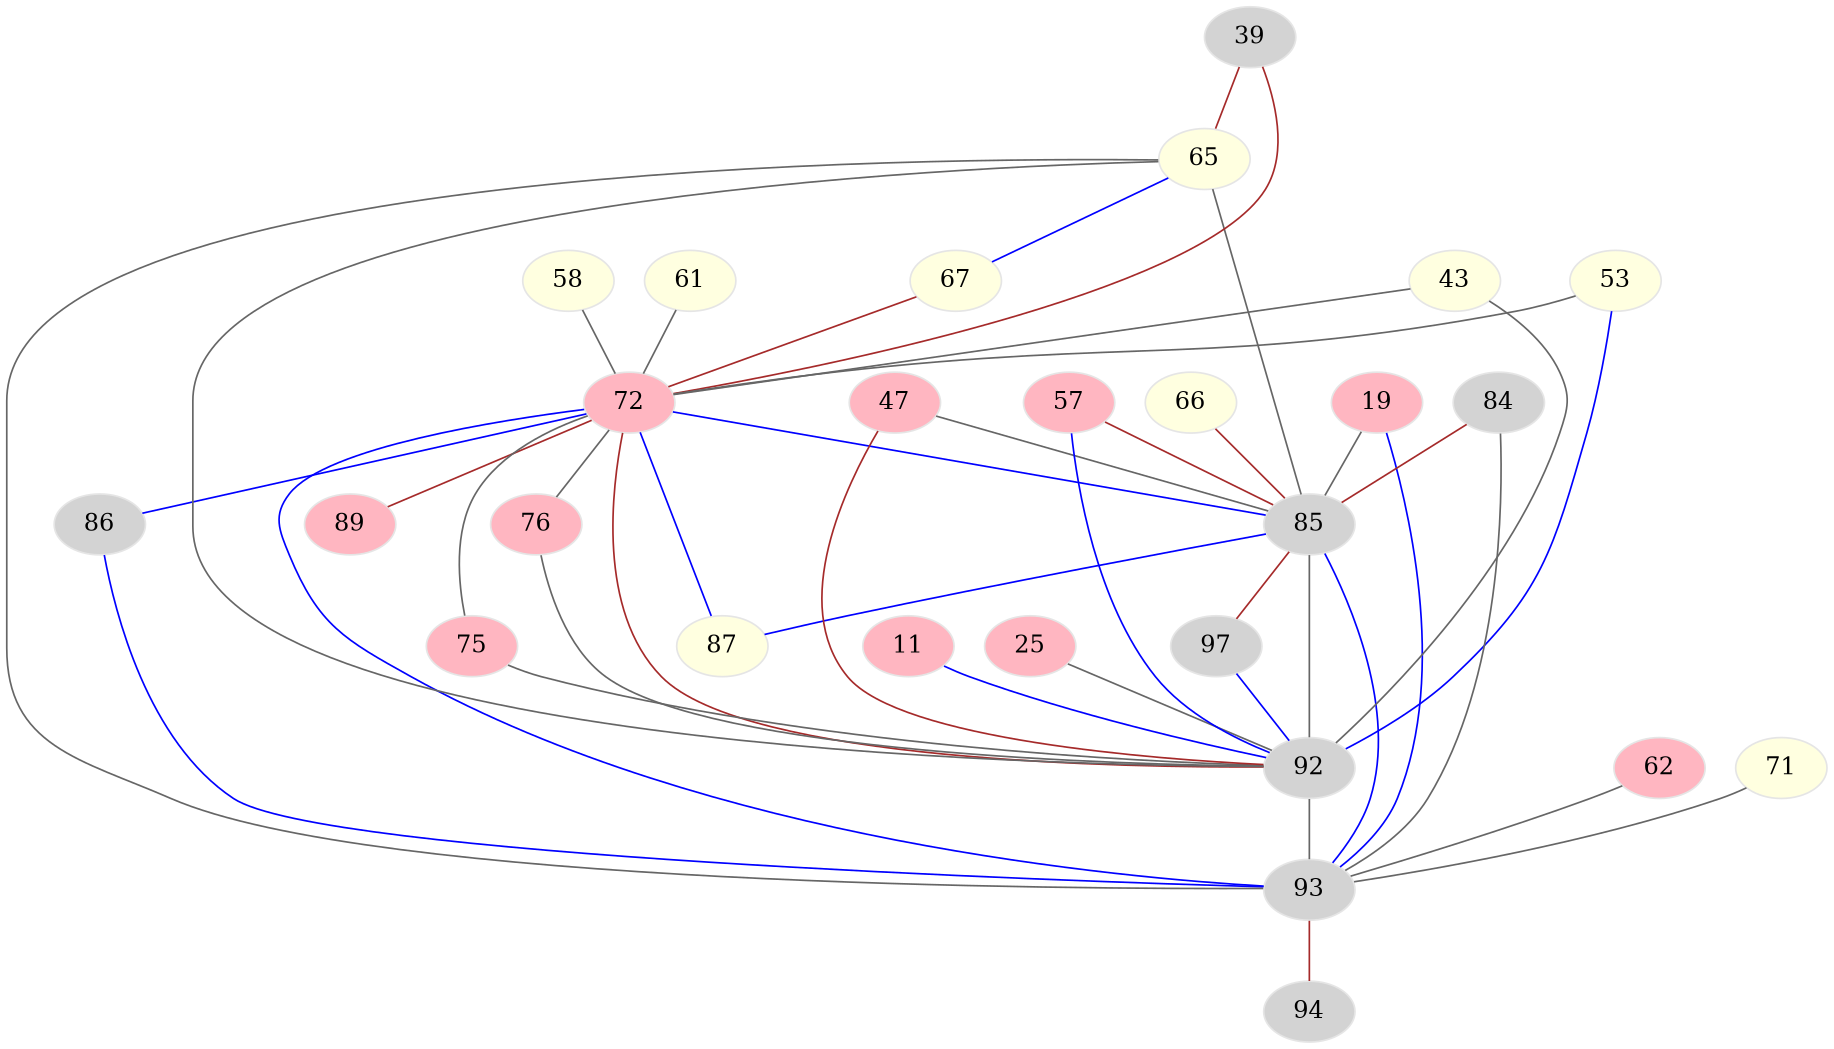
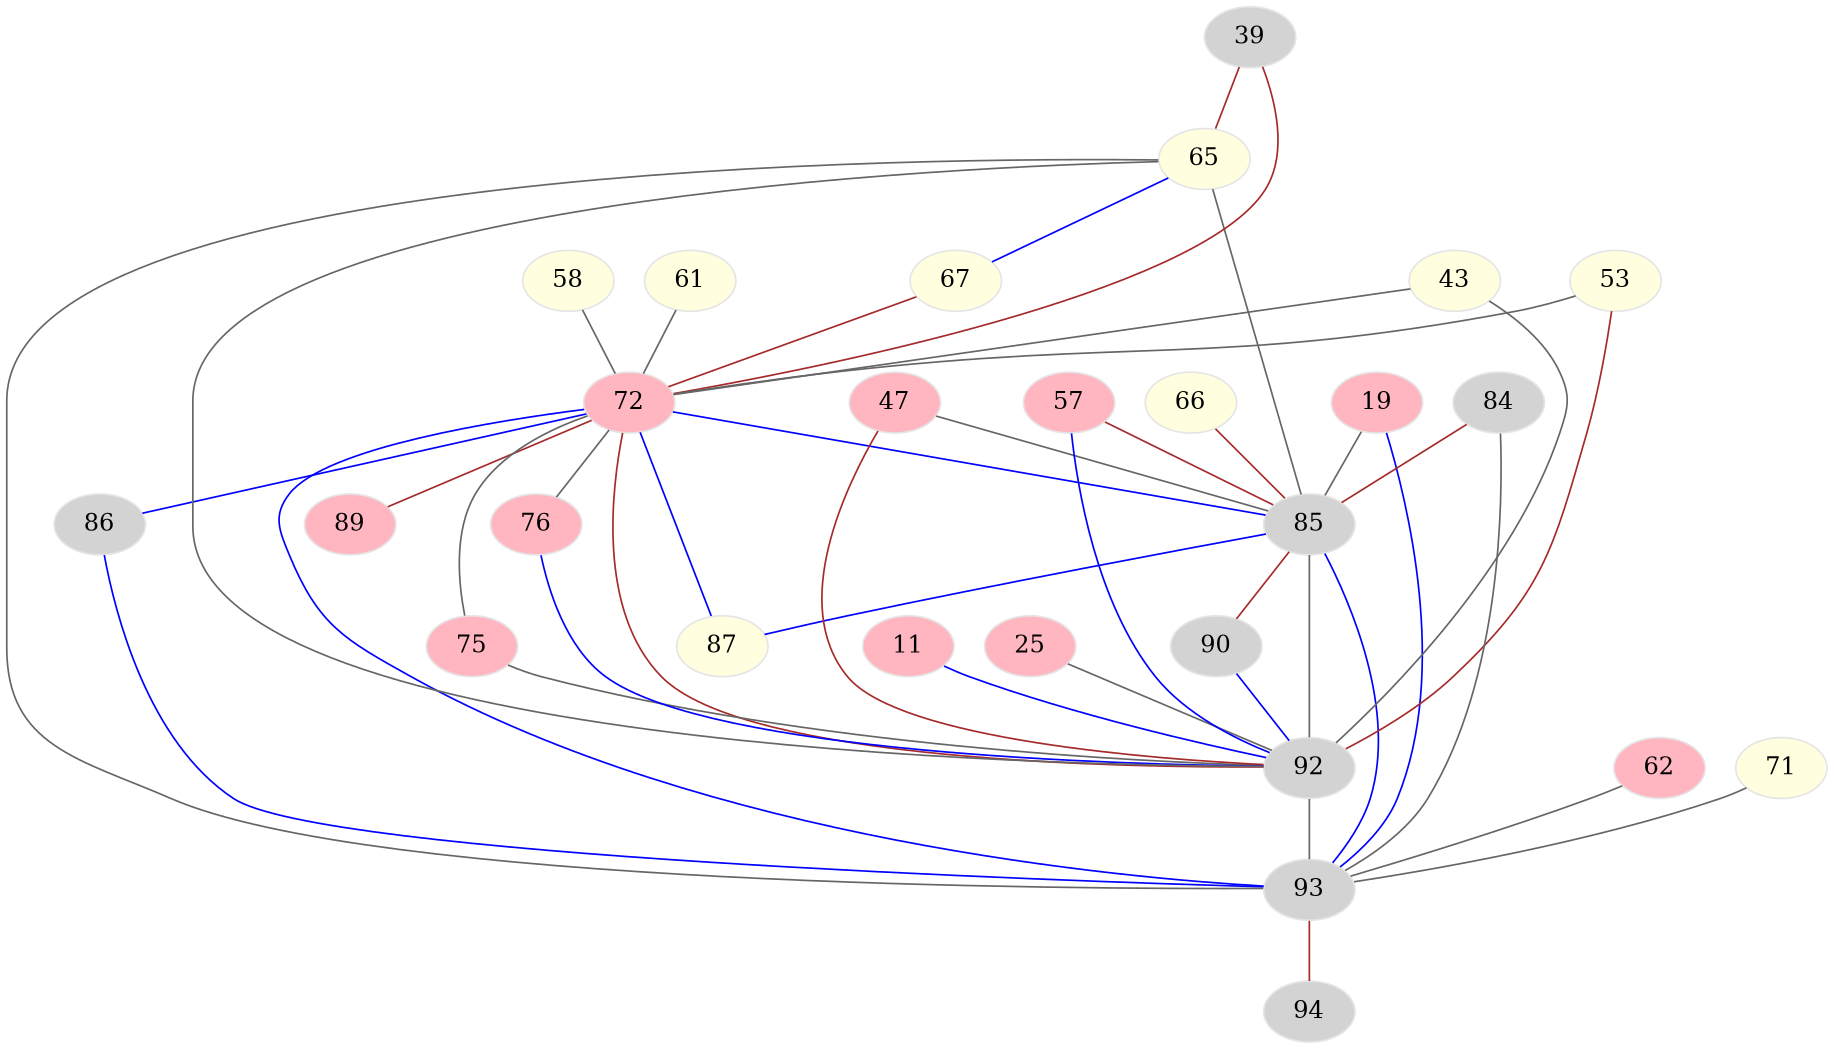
(1540, 569) -> (1540, 569)
(1216, 646) -> (1216, 646)
(860, 743) -> (860, 743)
